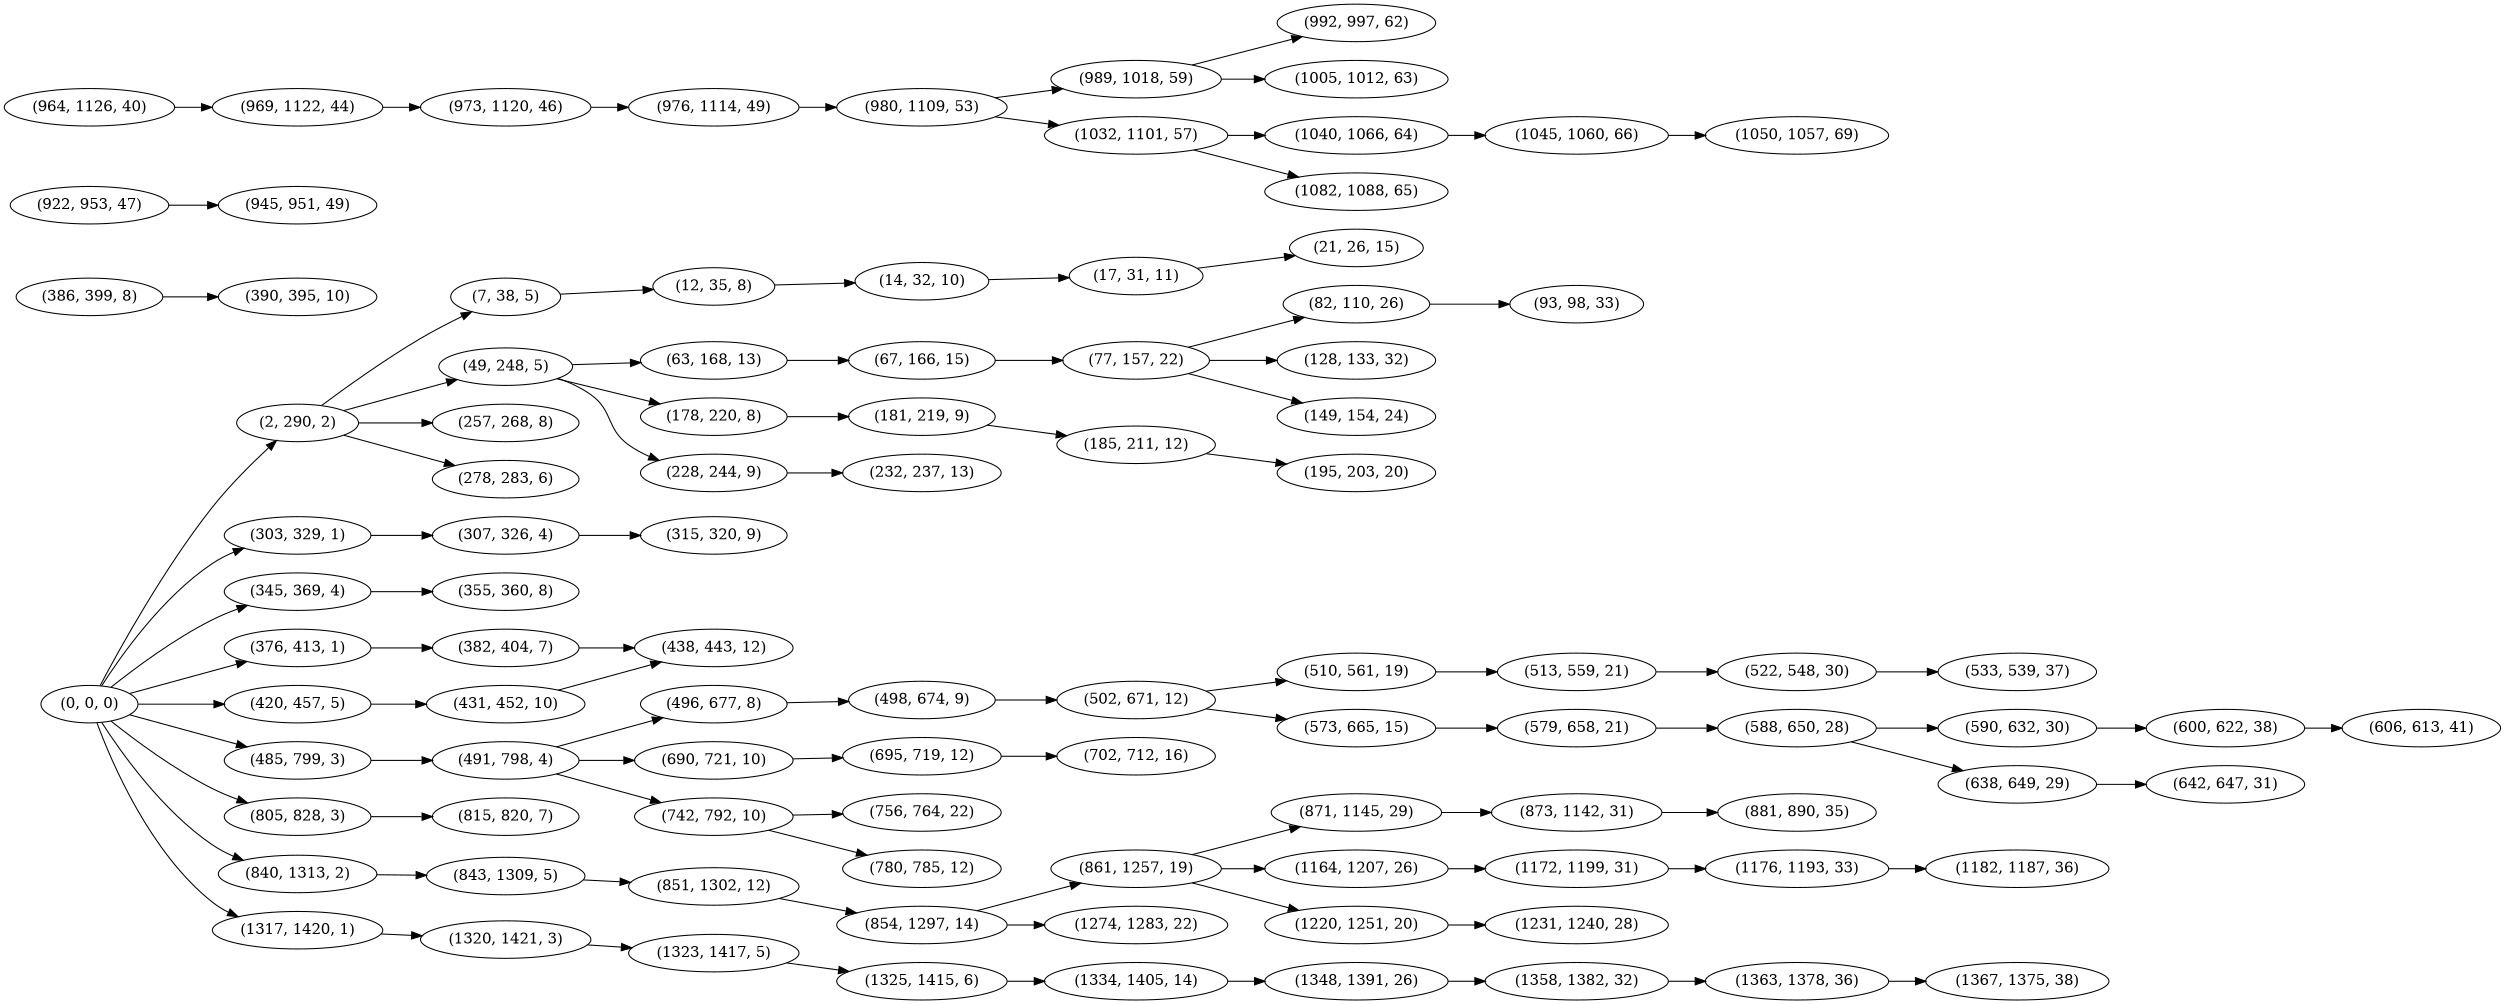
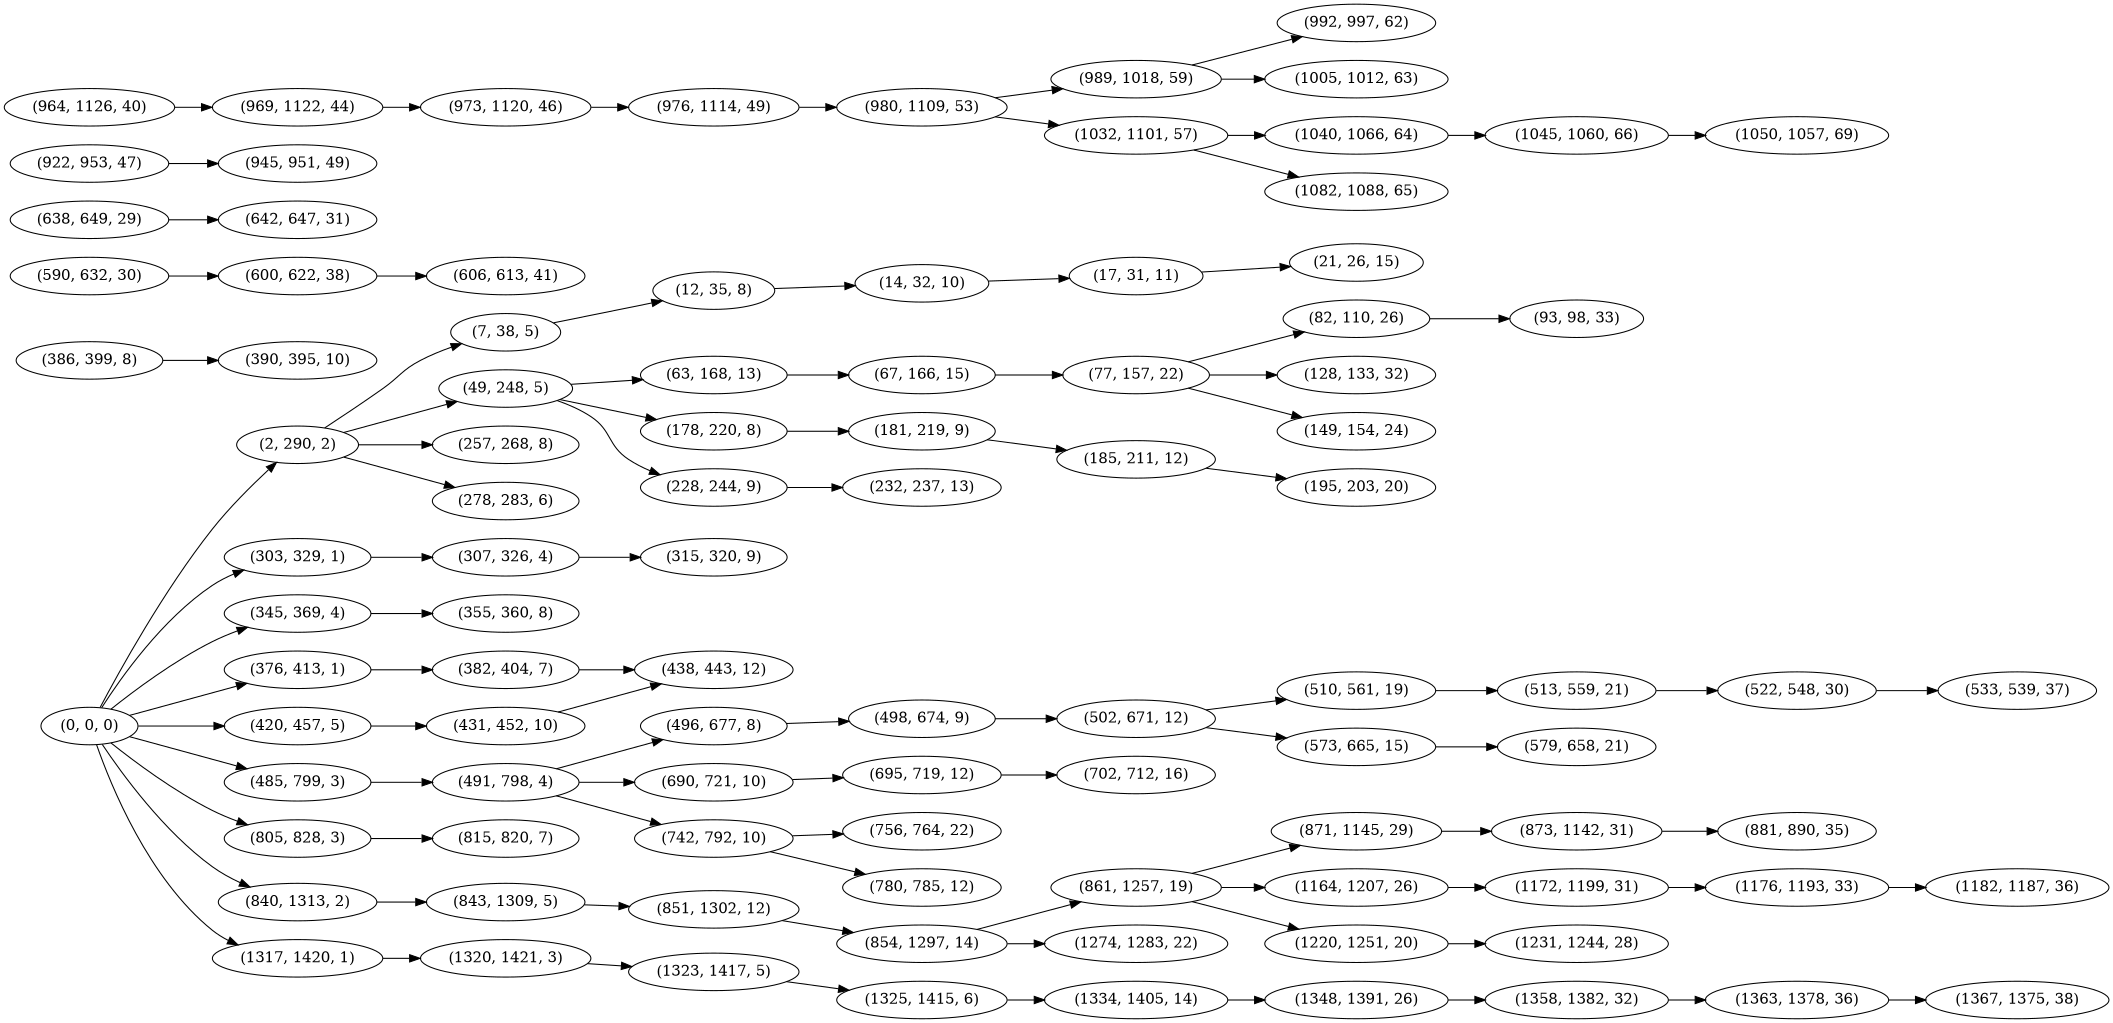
(1797, 728) -> none
(1577, 925) -> (1577, 944)
